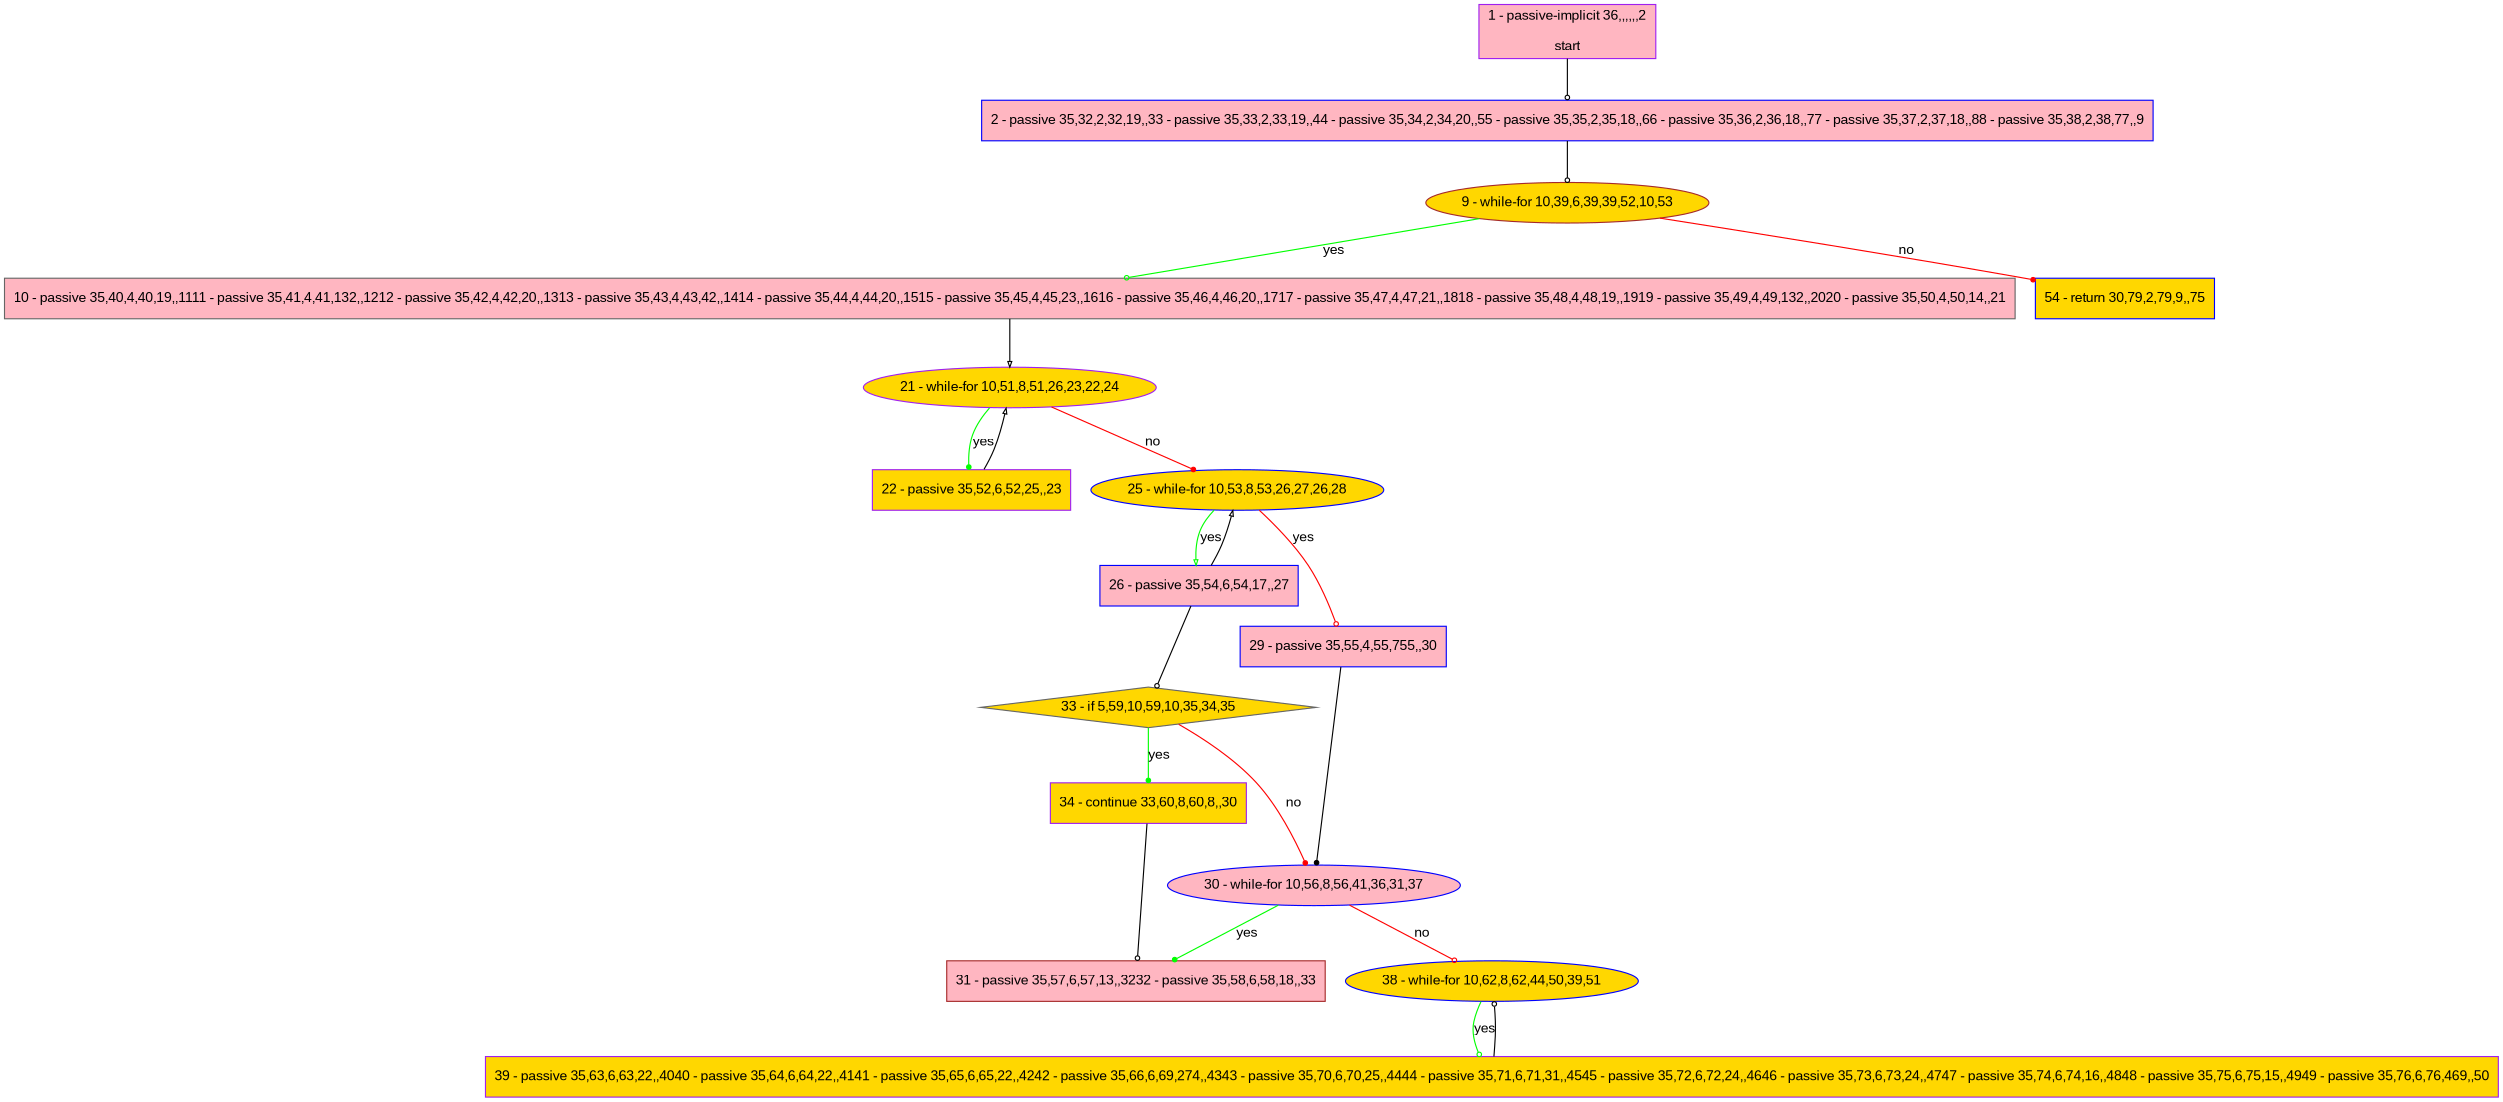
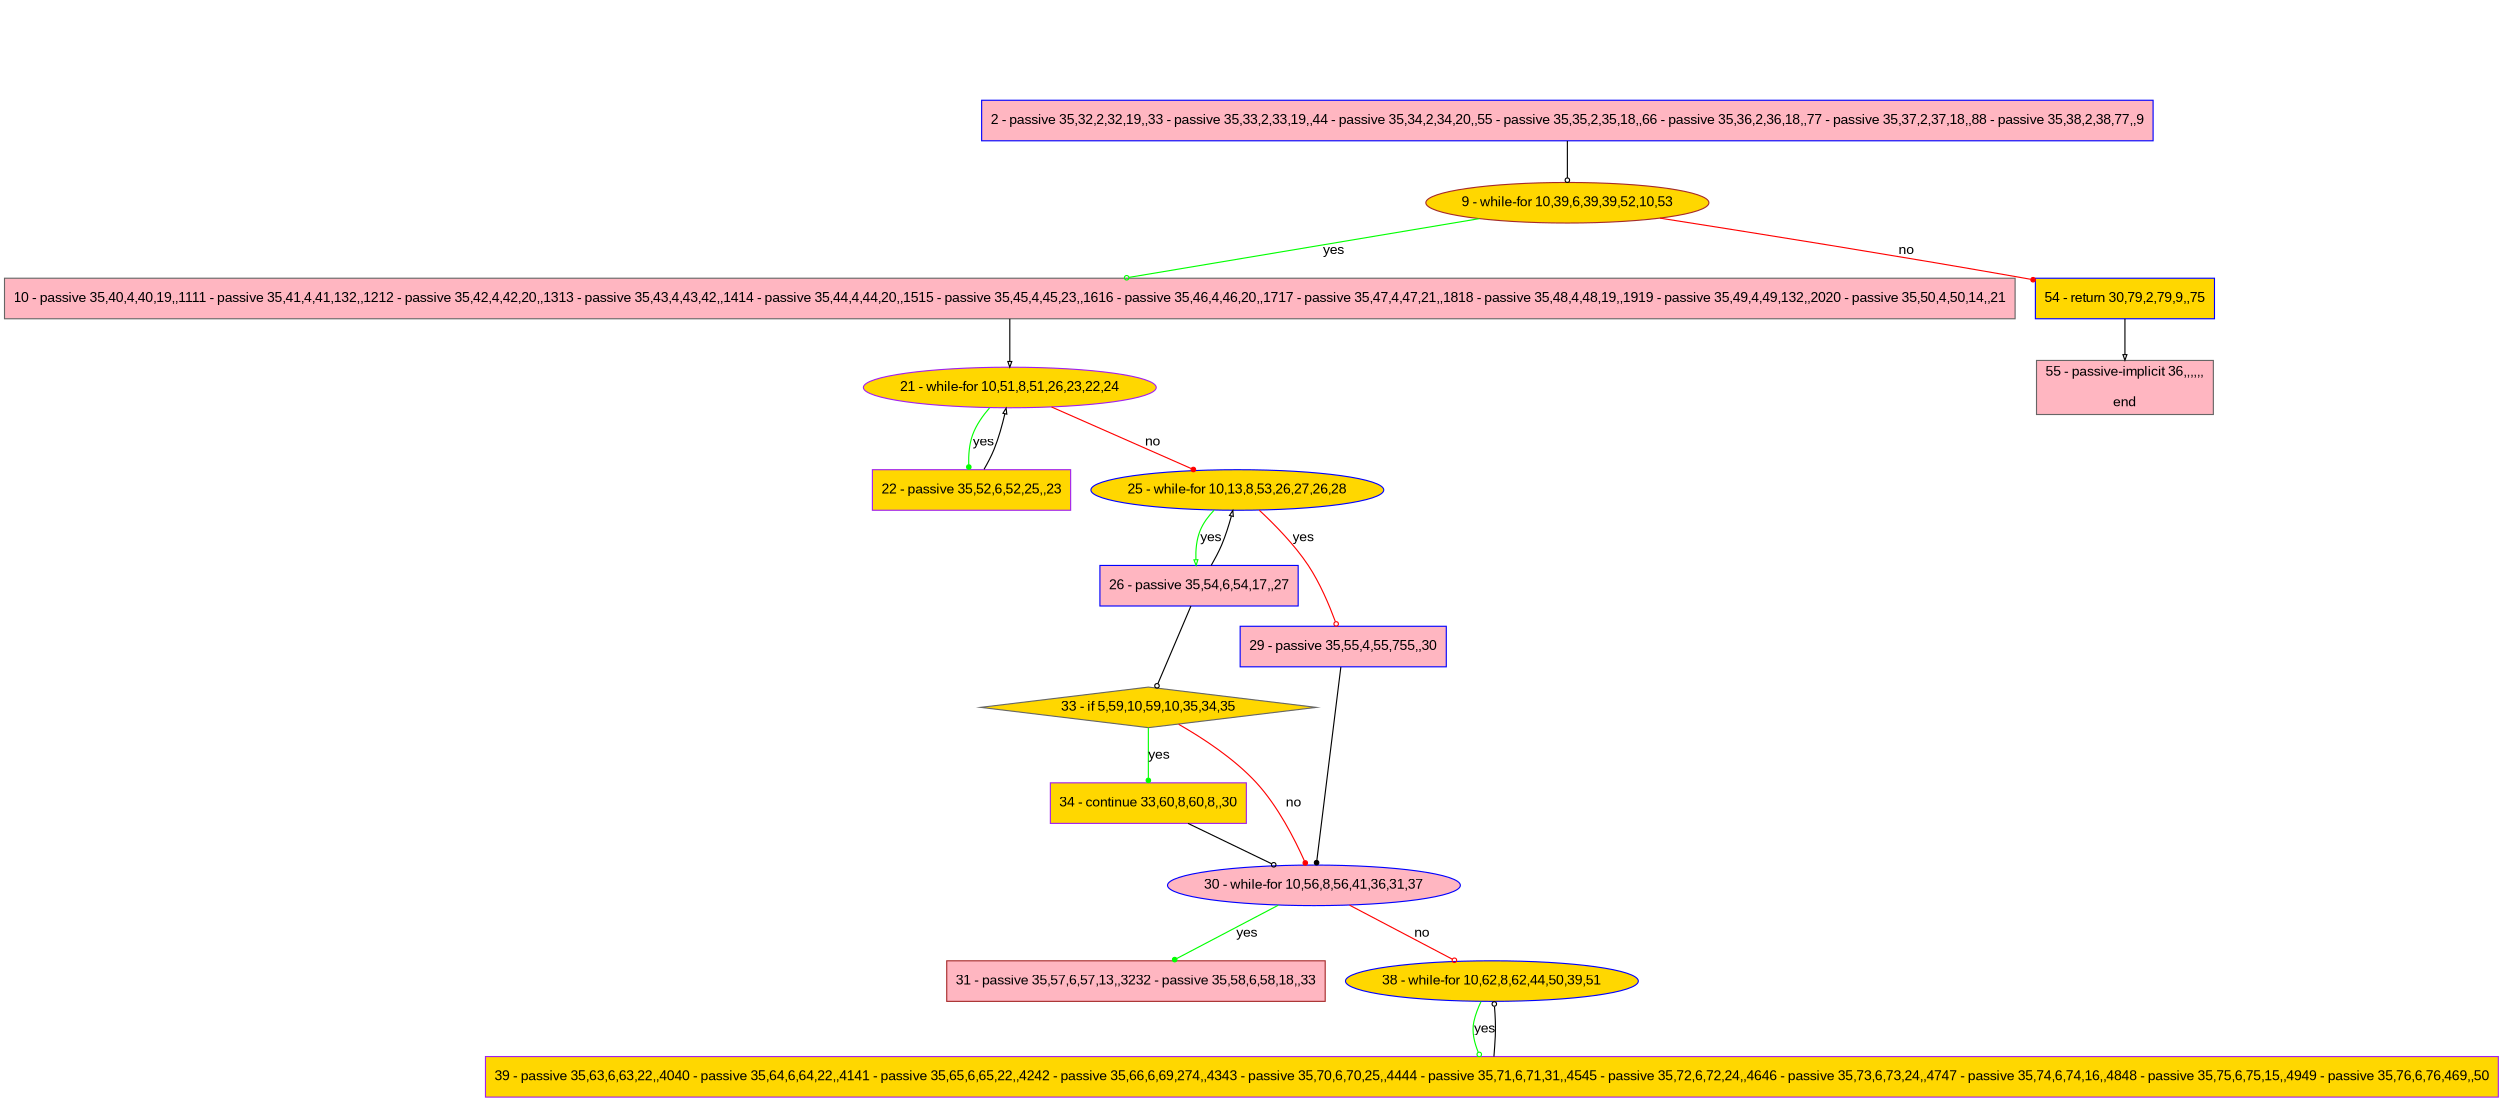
(1567, 32) -> none
none -> (2125, 387)
(1237, 490) -> (1237, 490)
(1142, 890) -> (1230, 844)
